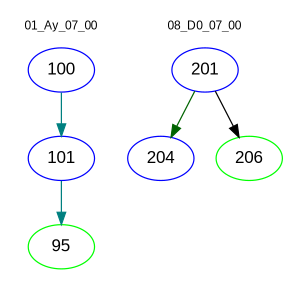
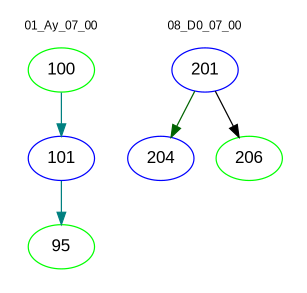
(61, 70) -> (61, 70)
